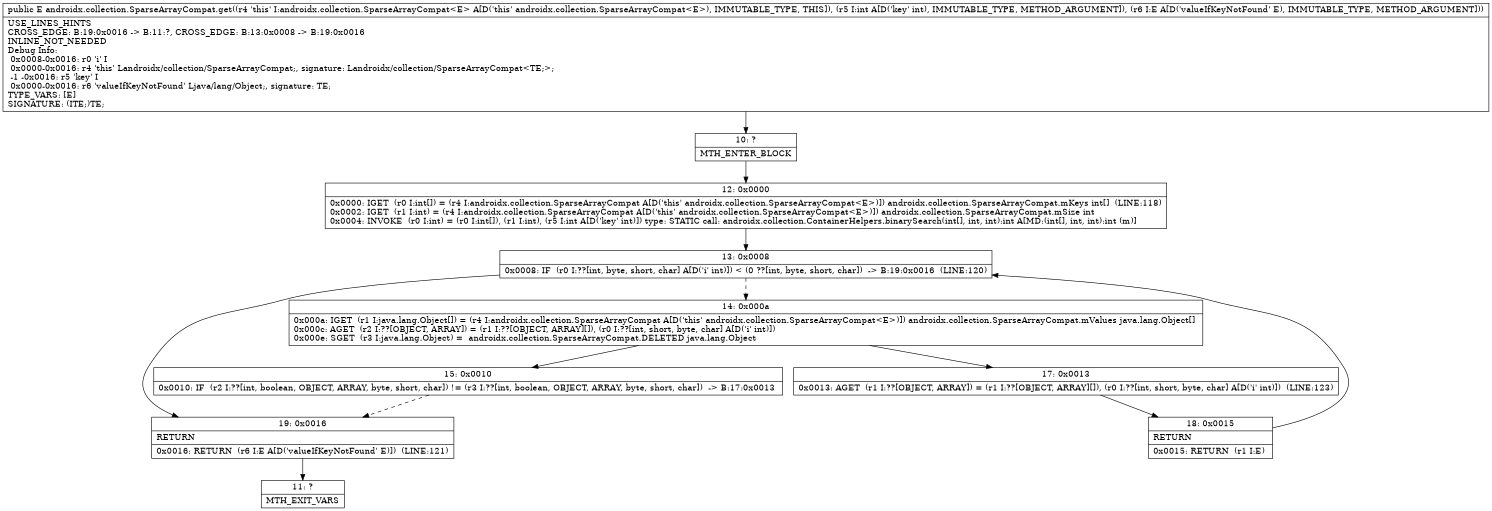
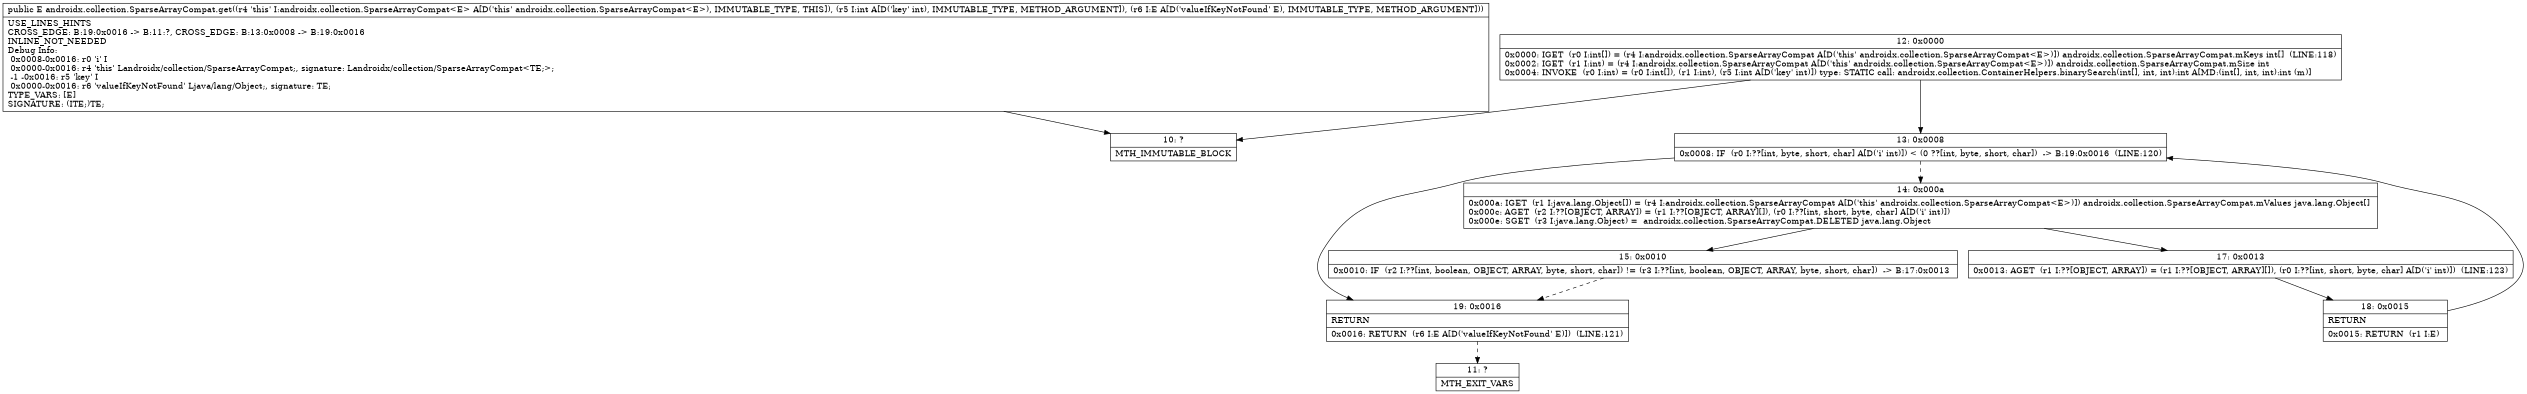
(746, 154) -> (1174, 154)
(746, 169) -> (1497, 111)
(303, 466) -> (1478, 349)
